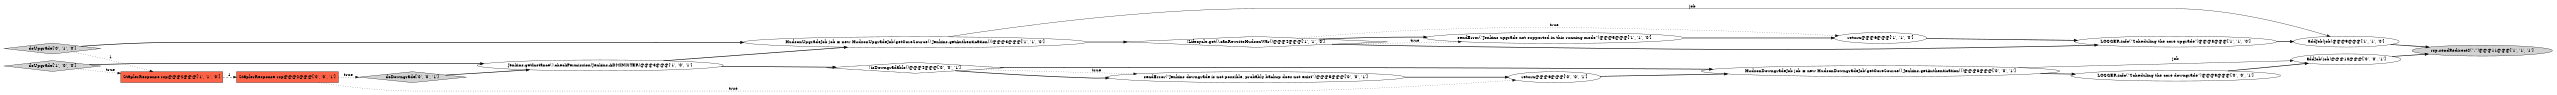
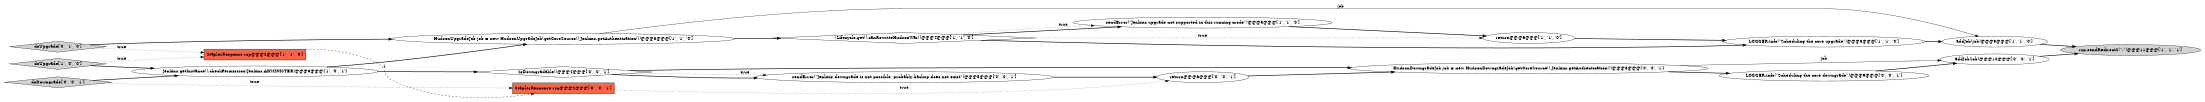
(111, 57) -> (122, 47)
(347, 77) -> (305, 86)
